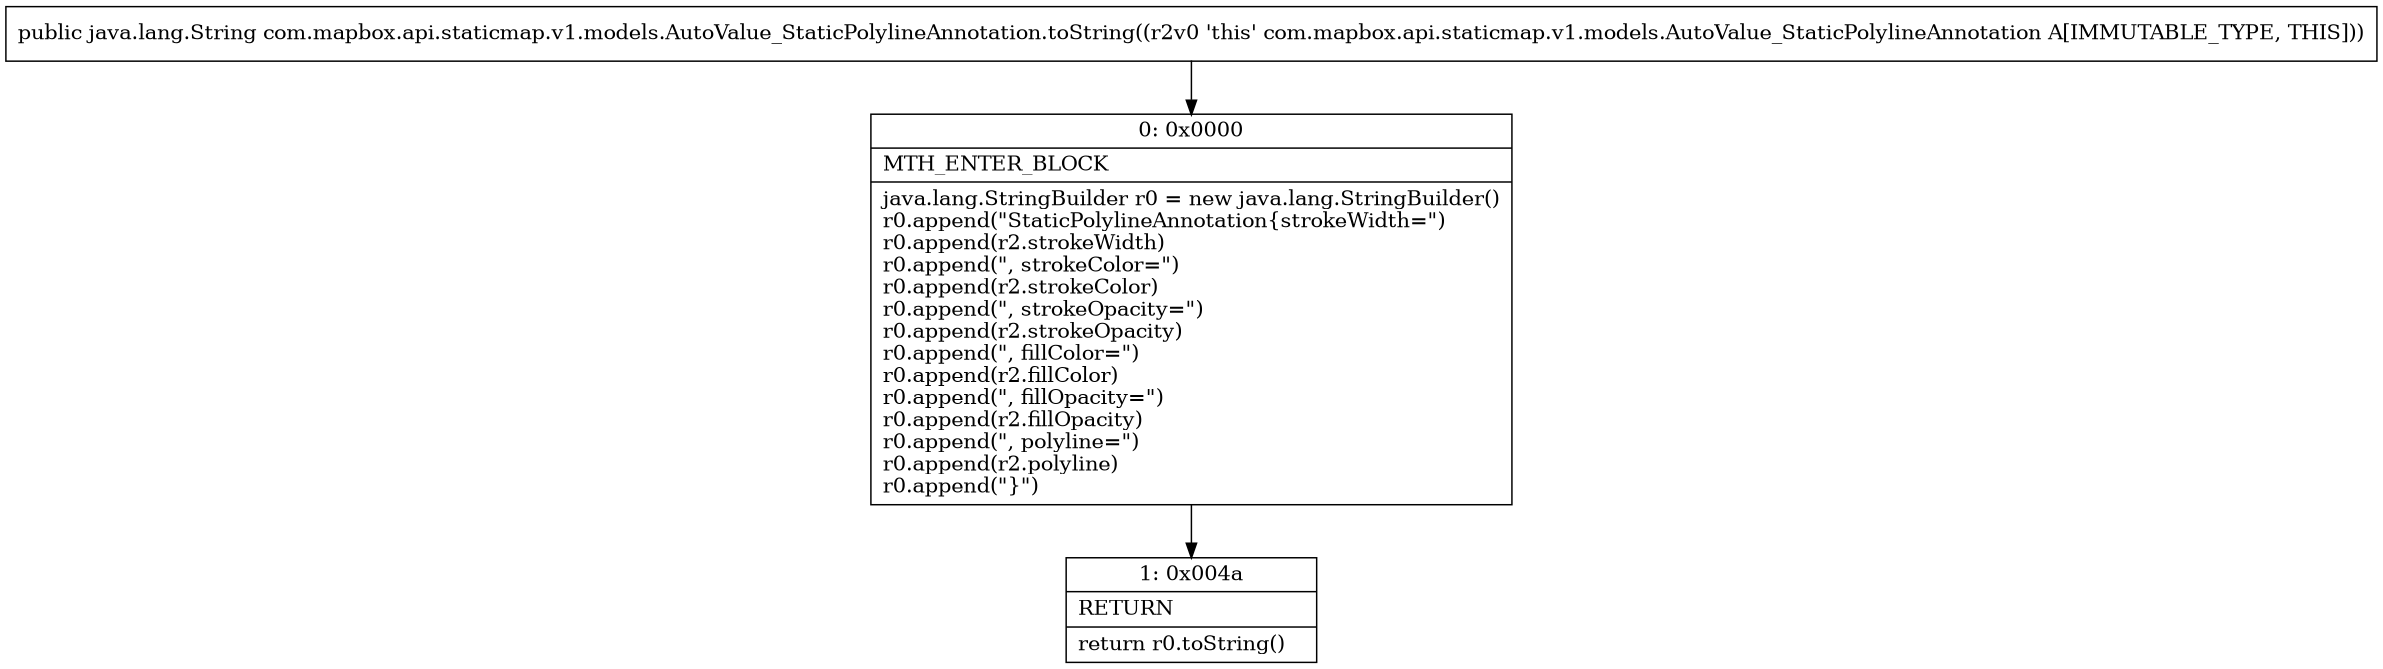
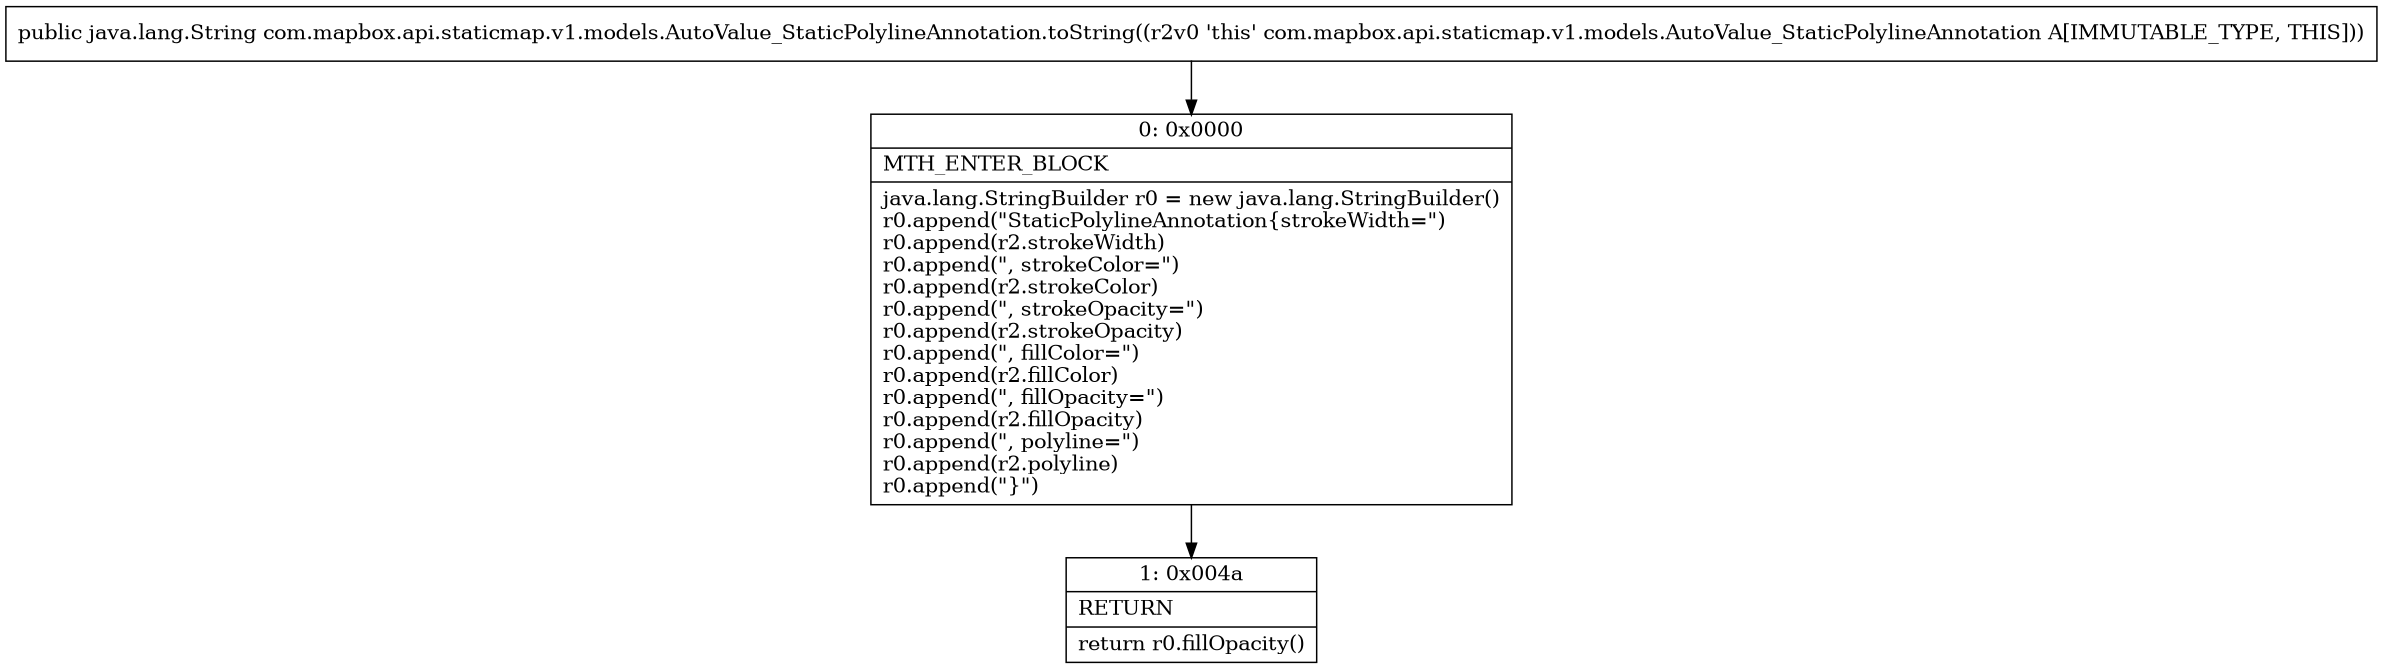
(1182, 644) -> (1191, 644)
